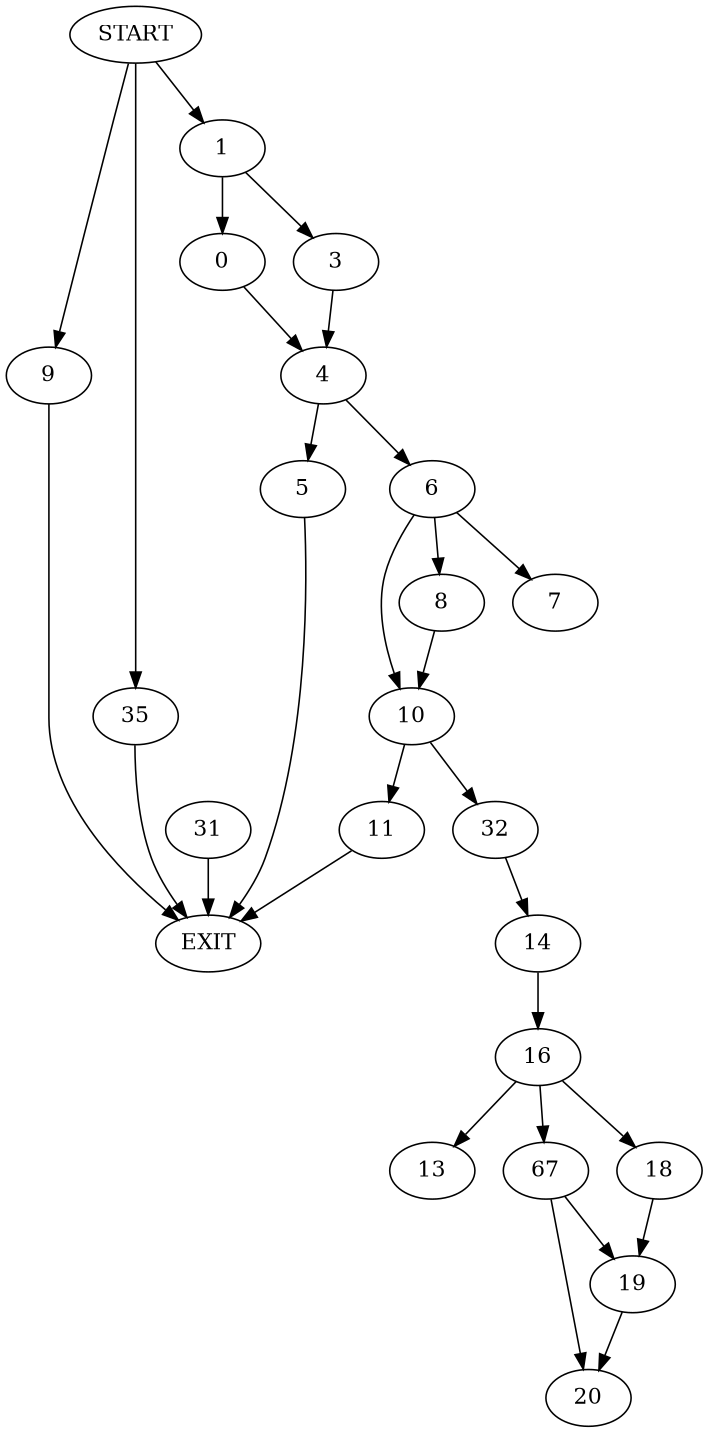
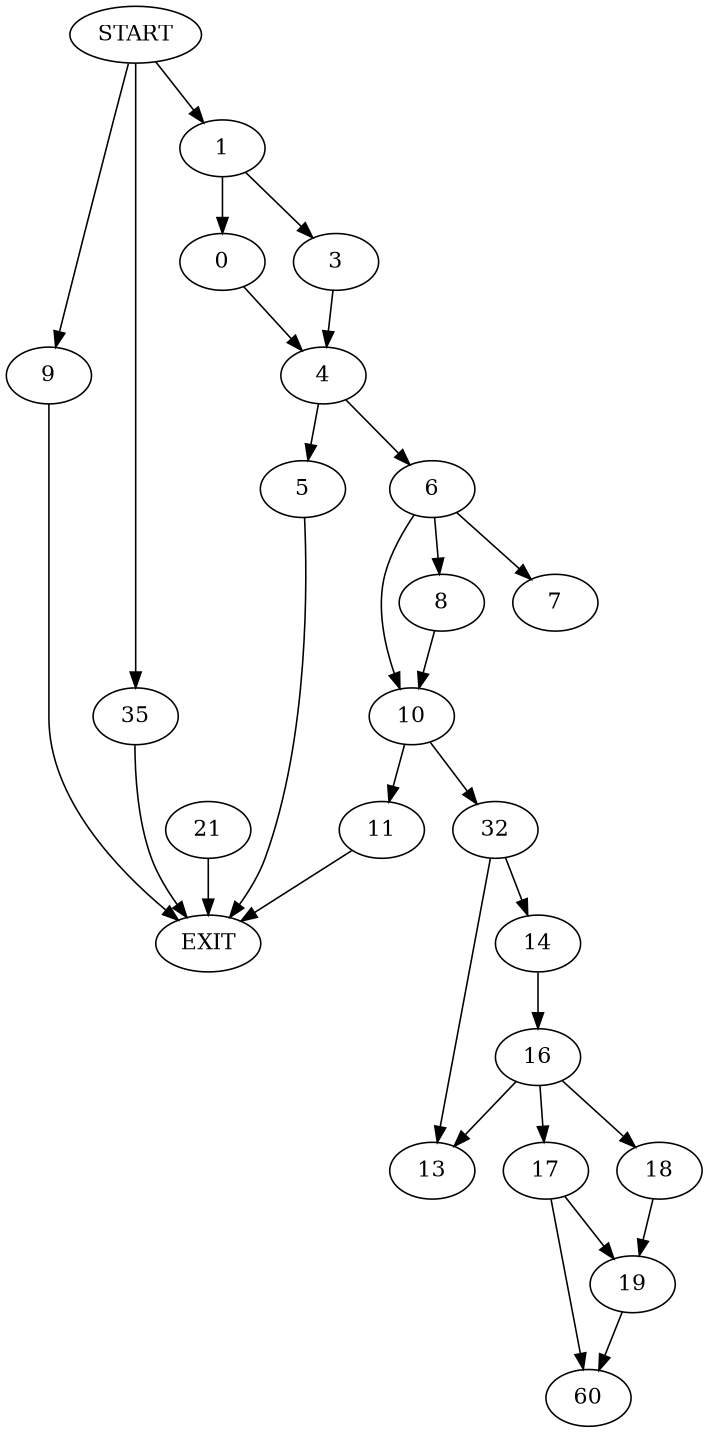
(208, 830) -> (208, 830)
none -> (465, 993)
(546, 1171) -> (546, 1171)
(589, 1398) -> (589, 1398)
